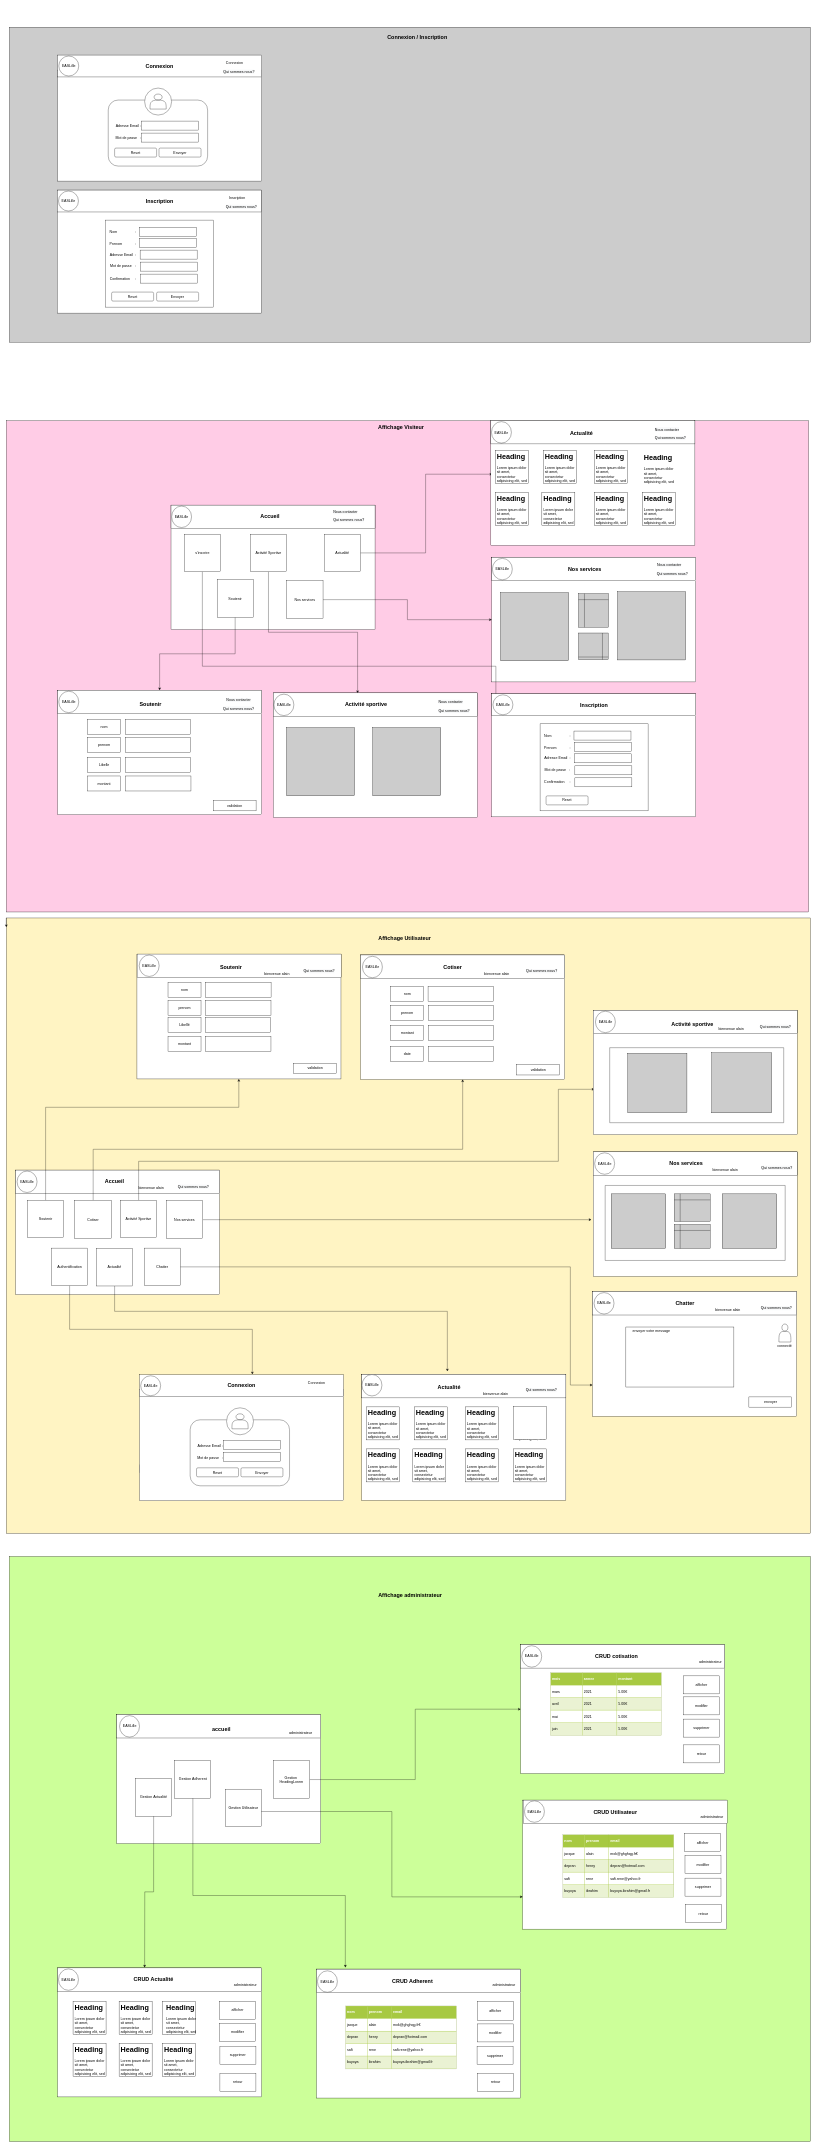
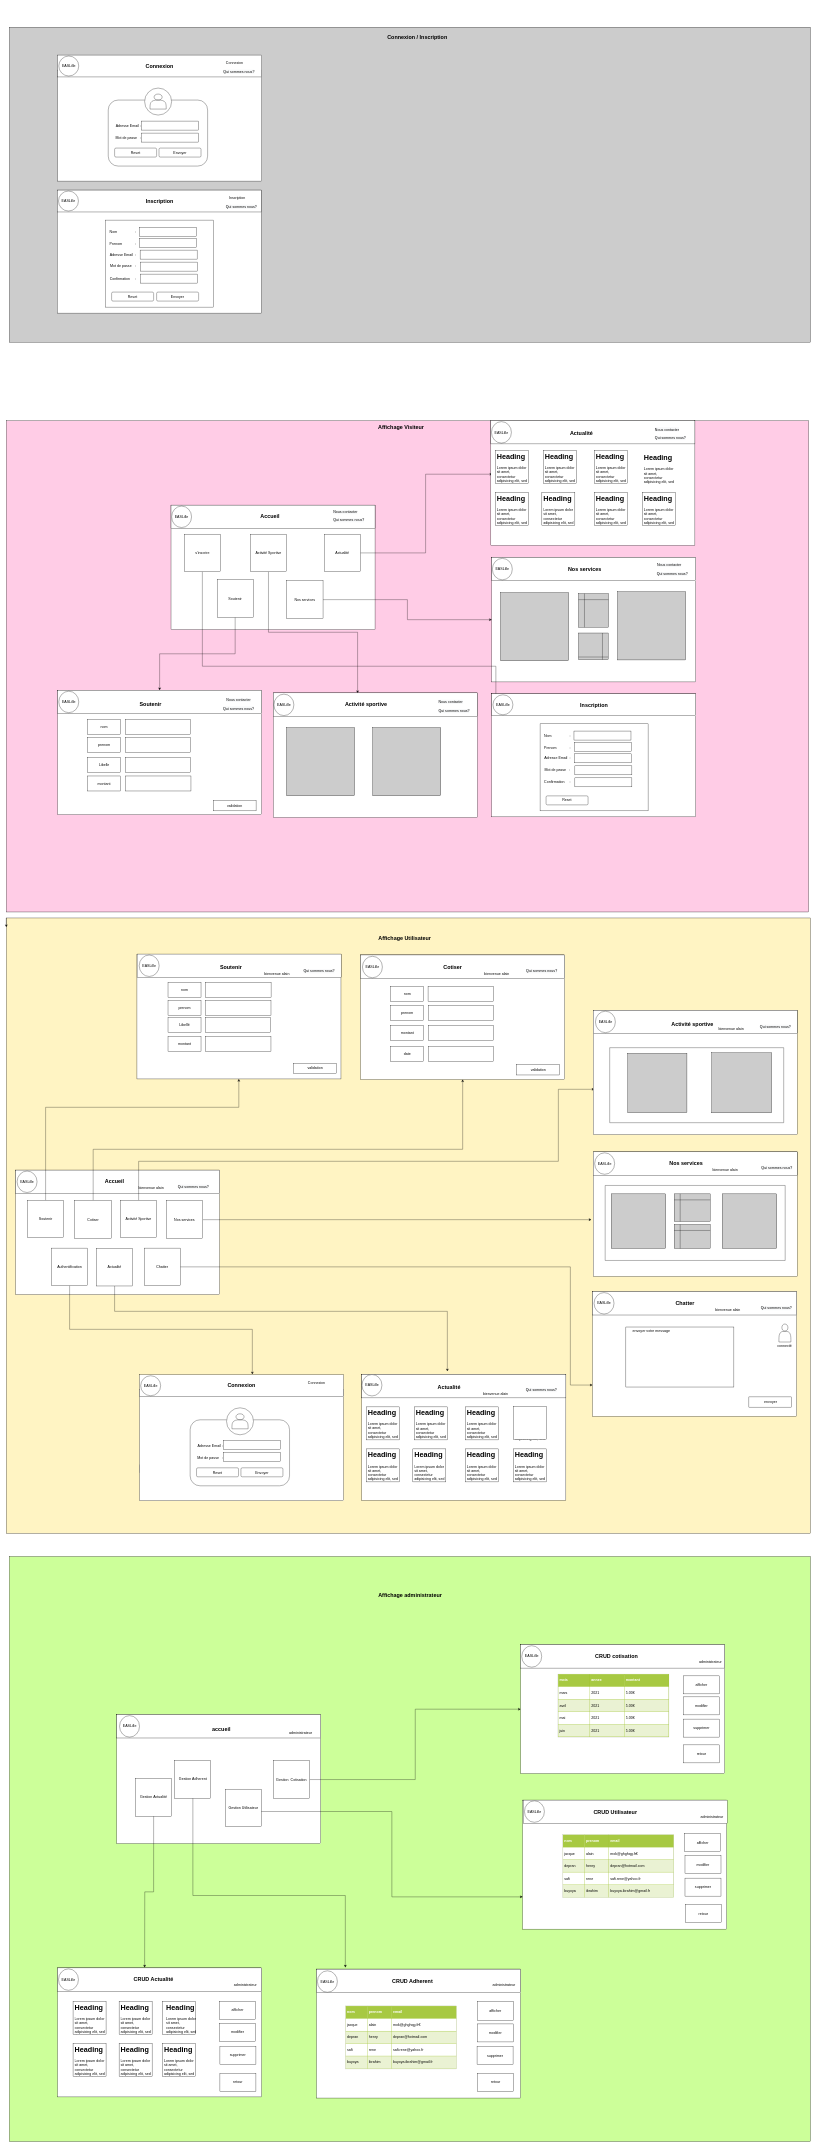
(606, 1704) -> (613, 1705)
(291, 1779) -> (291, 1779)
